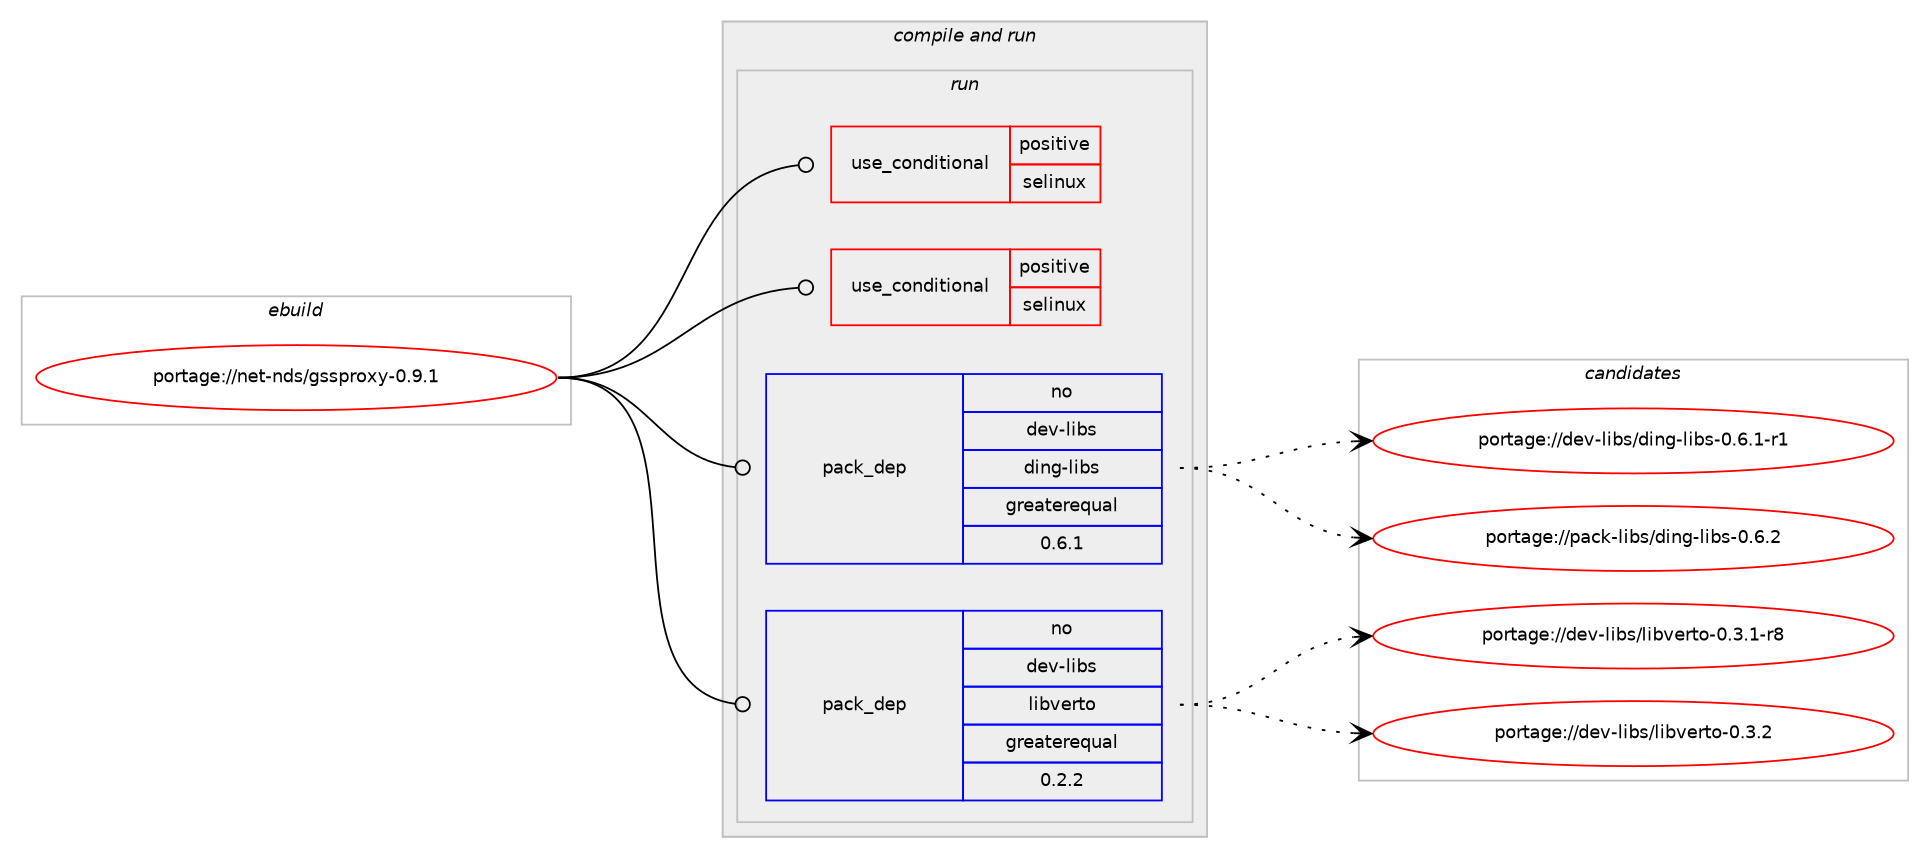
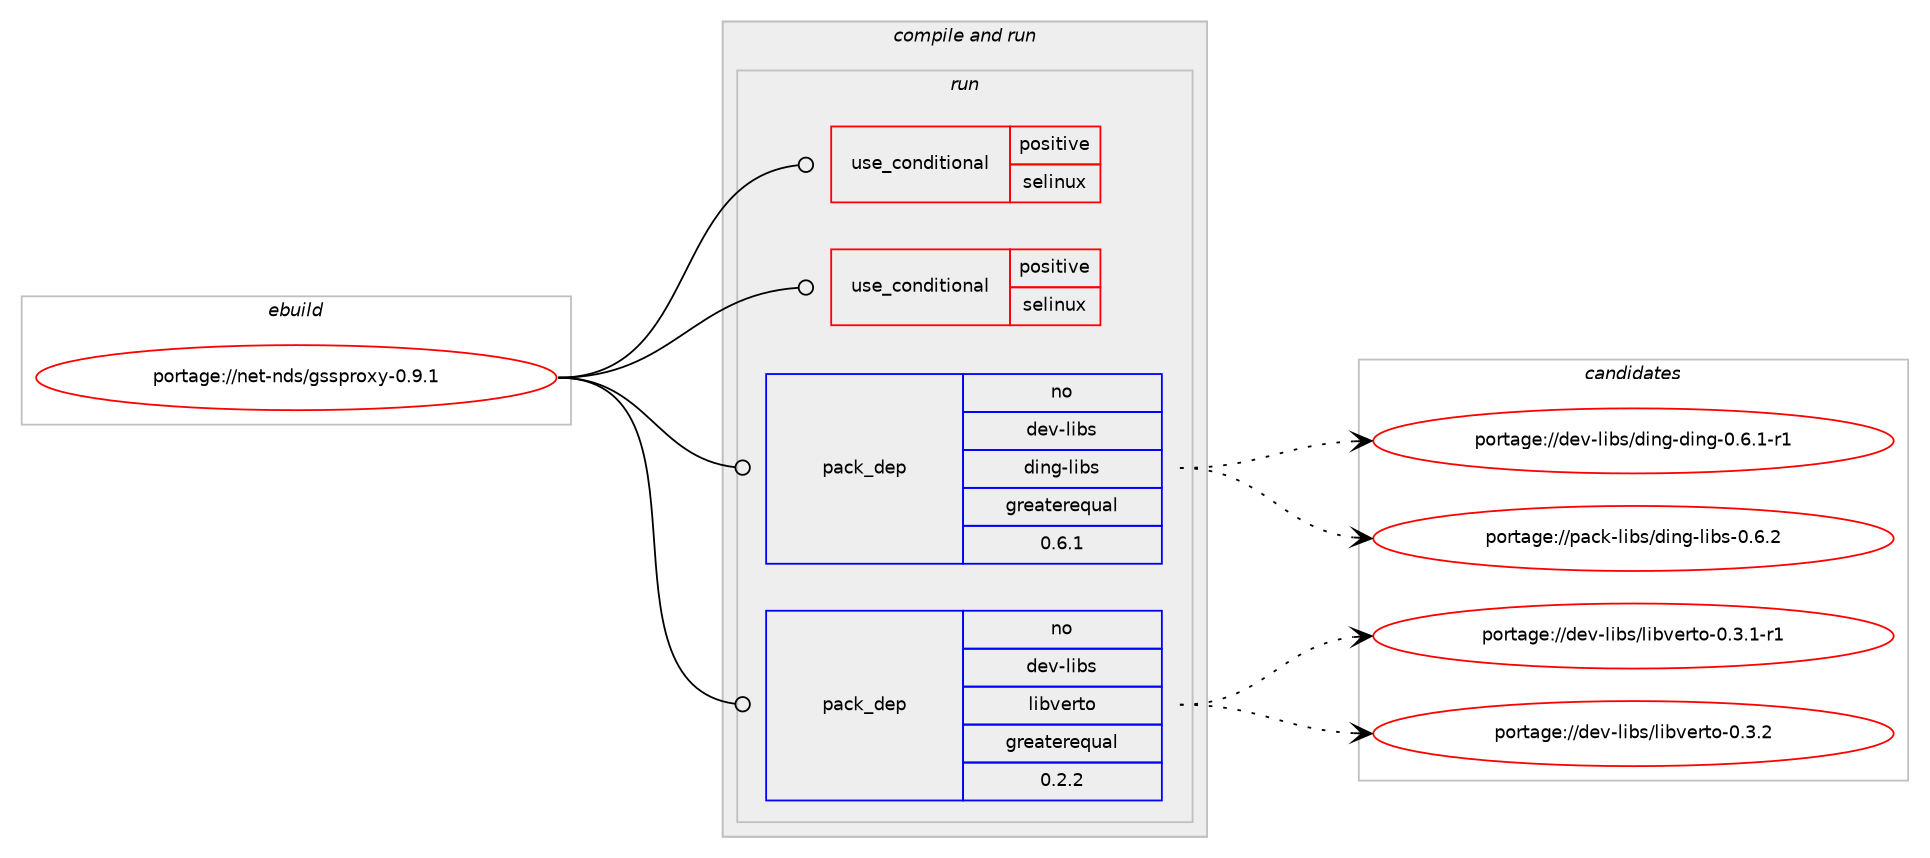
(1633, 441) -> (1633, 441)
(1633, 636) -> (1633, 636)
